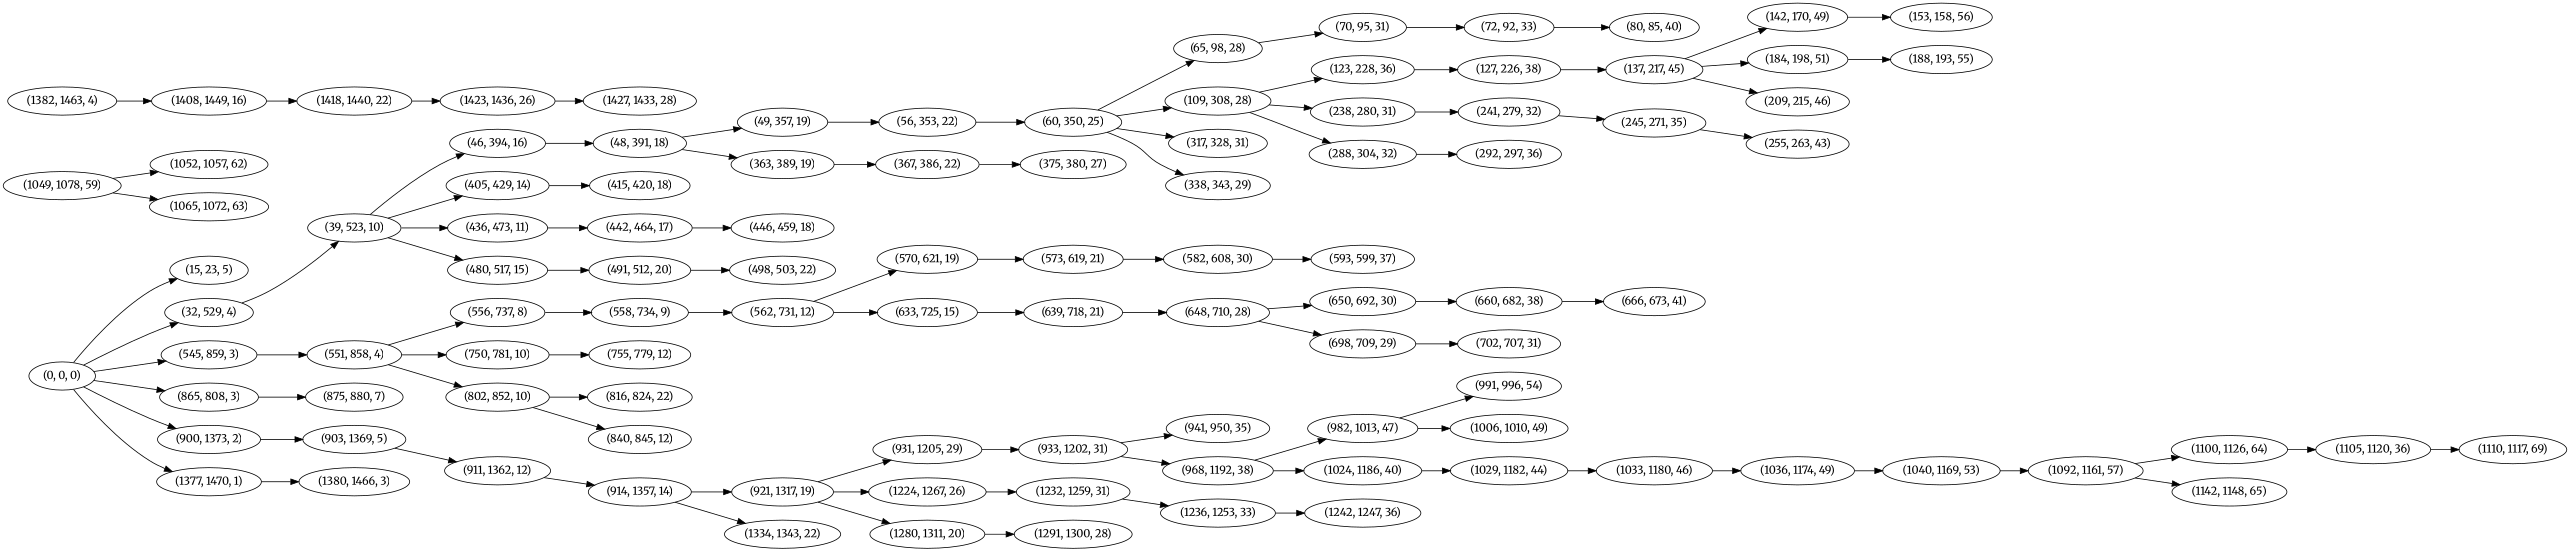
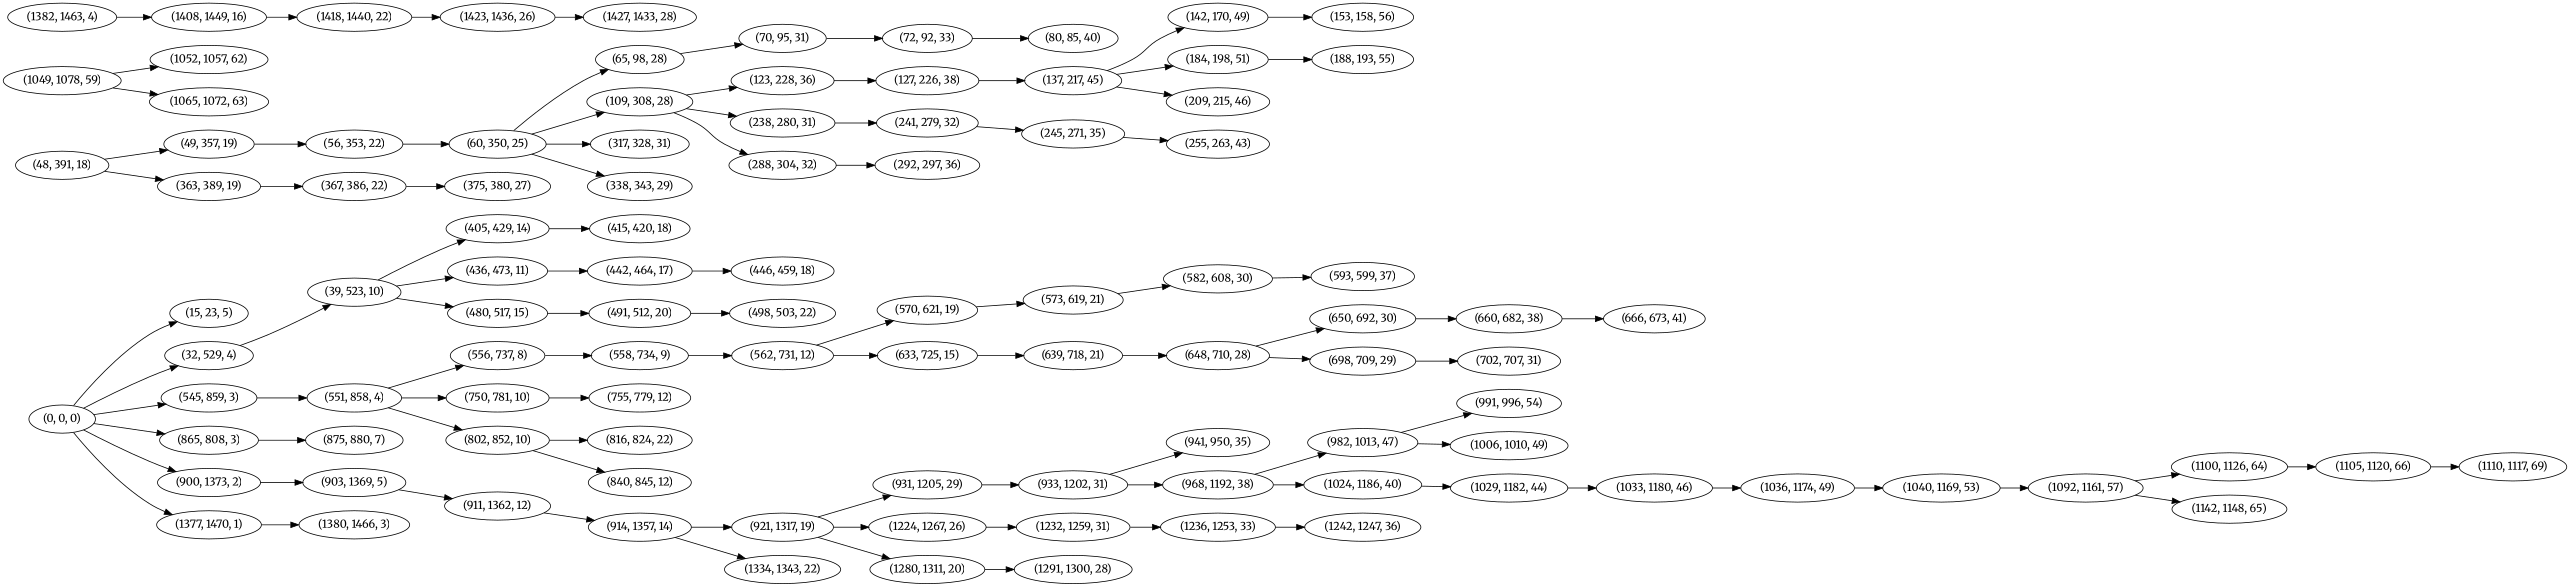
(498, 143) -> none
(2373, 450) -> (2373, 467)
